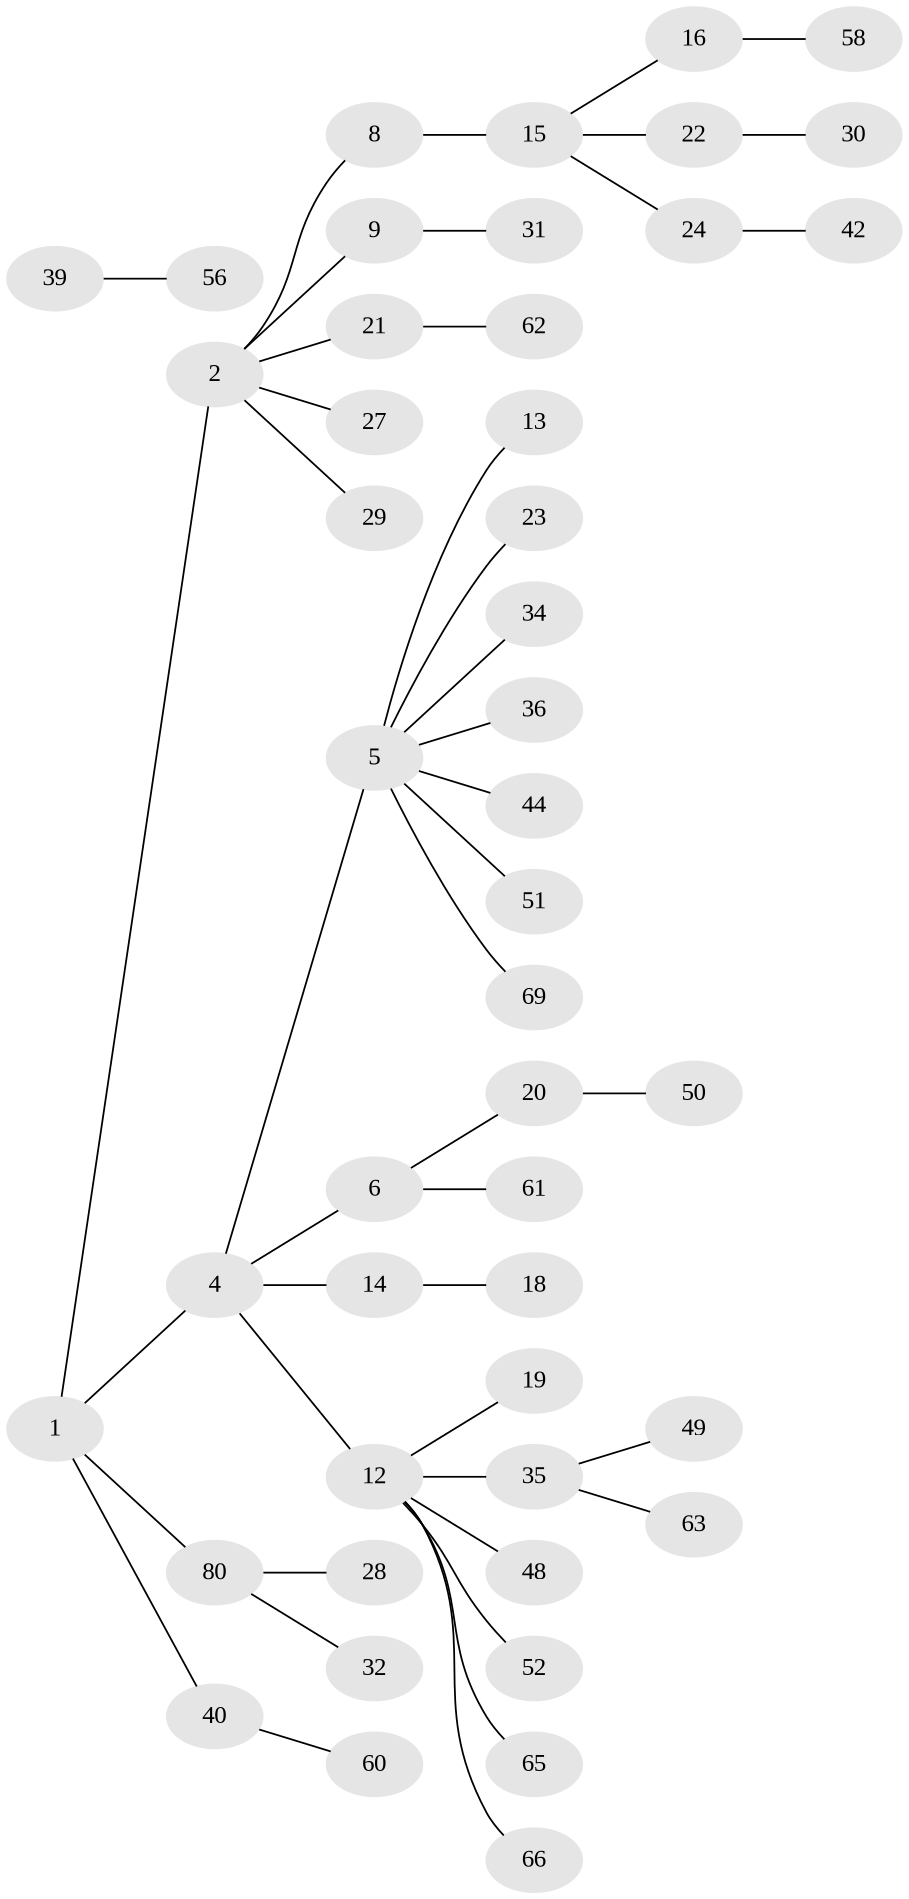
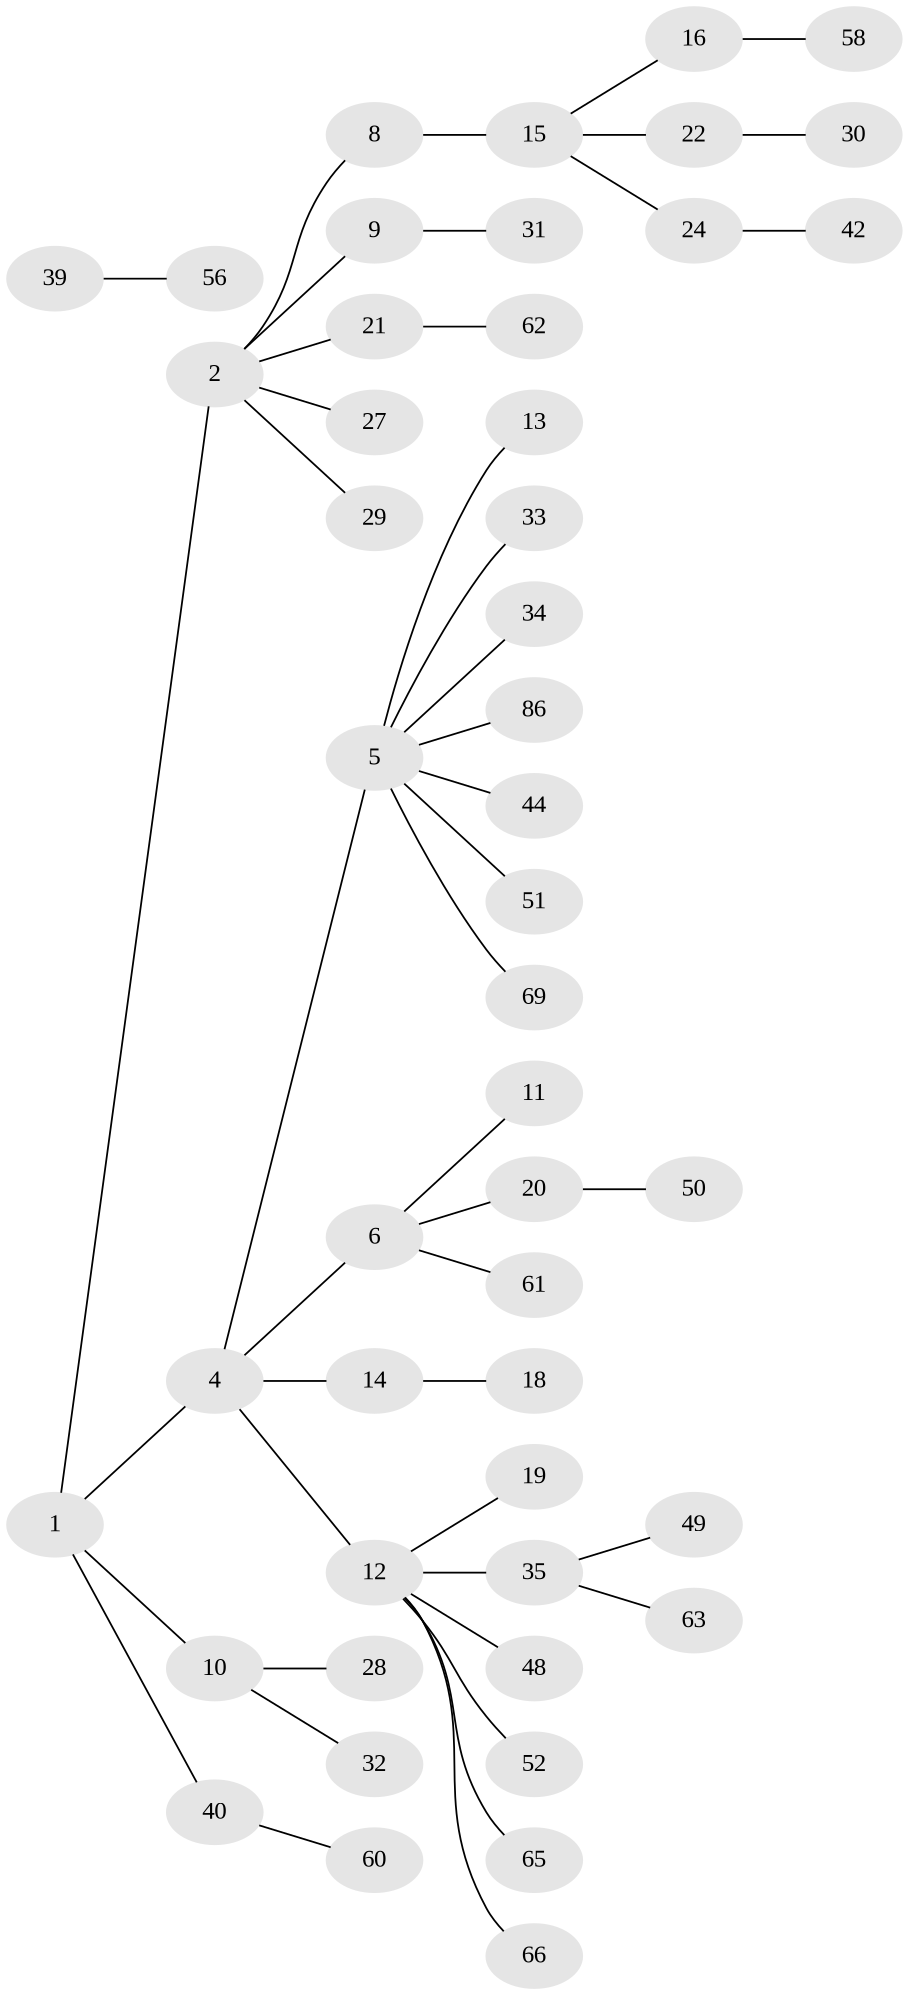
(534, 518) -> (534, 518)
(534, 710) -> (534, 710)
none -> (534, 1093)
(215, 1573) -> (215, 1668)
